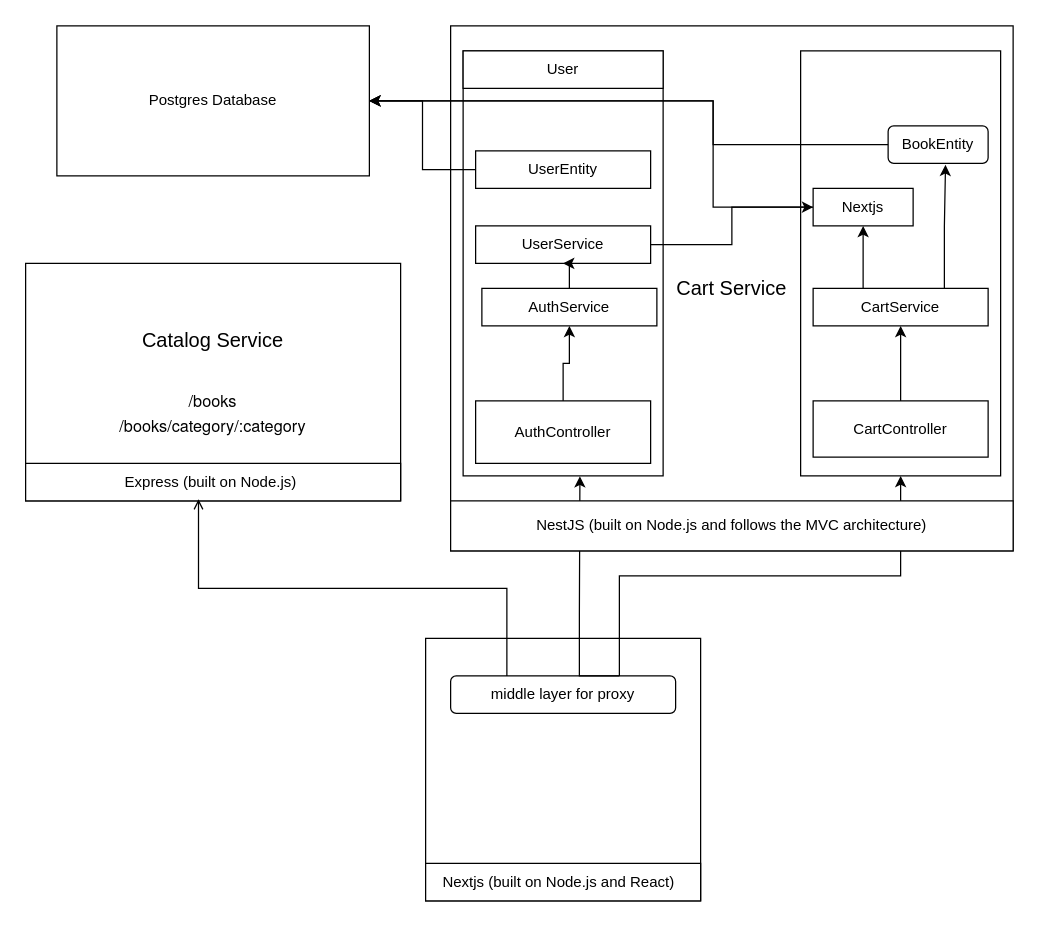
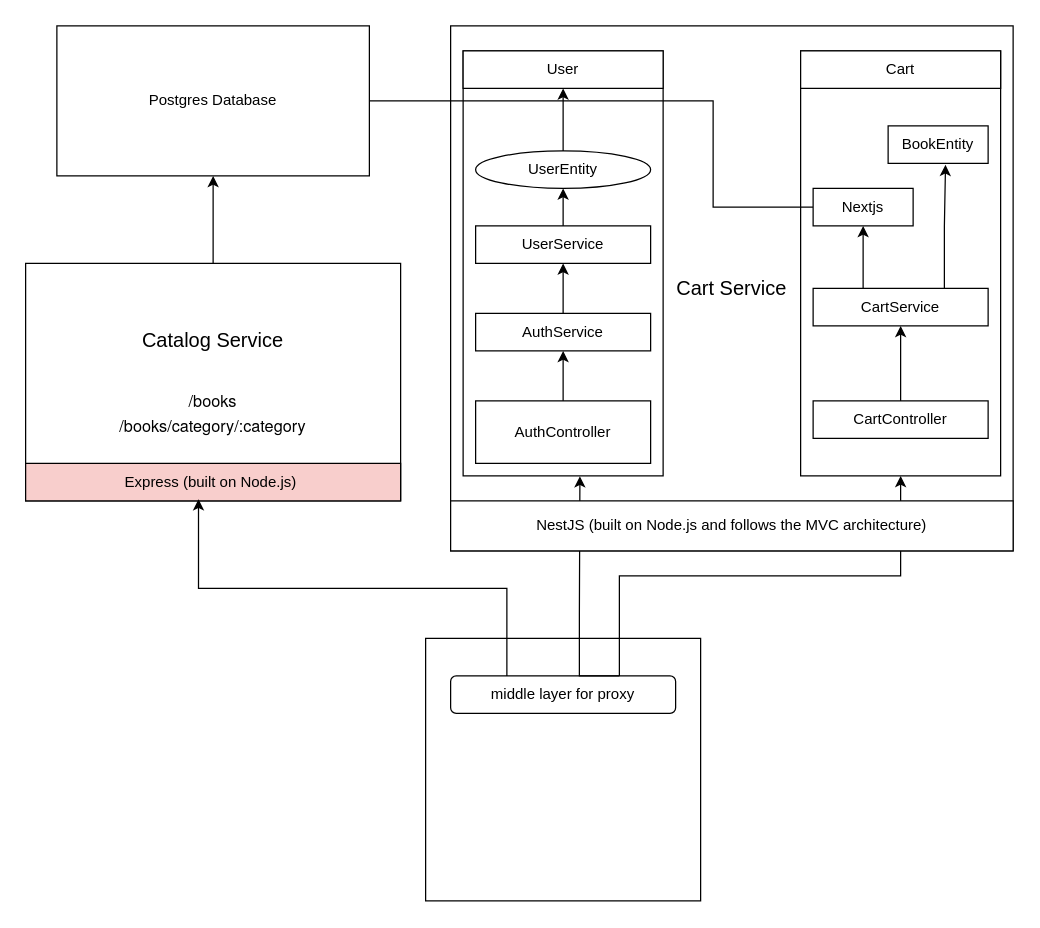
none -> (901, 69)
(802, 144) -> none
(938, 144) -> (938, 144)
(713, 146) -> (373, 101)
(423, 162) -> (563, 123)
(563, 169) -> (563, 169)
none -> (213, 224)
(709, 244) -> (563, 203)
(569, 307) -> (563, 332)
(901, 429) -> (901, 419)
(213, 482) -> (213, 482)
(199, 506) -> (199, 509)
(563, 882) -> none
